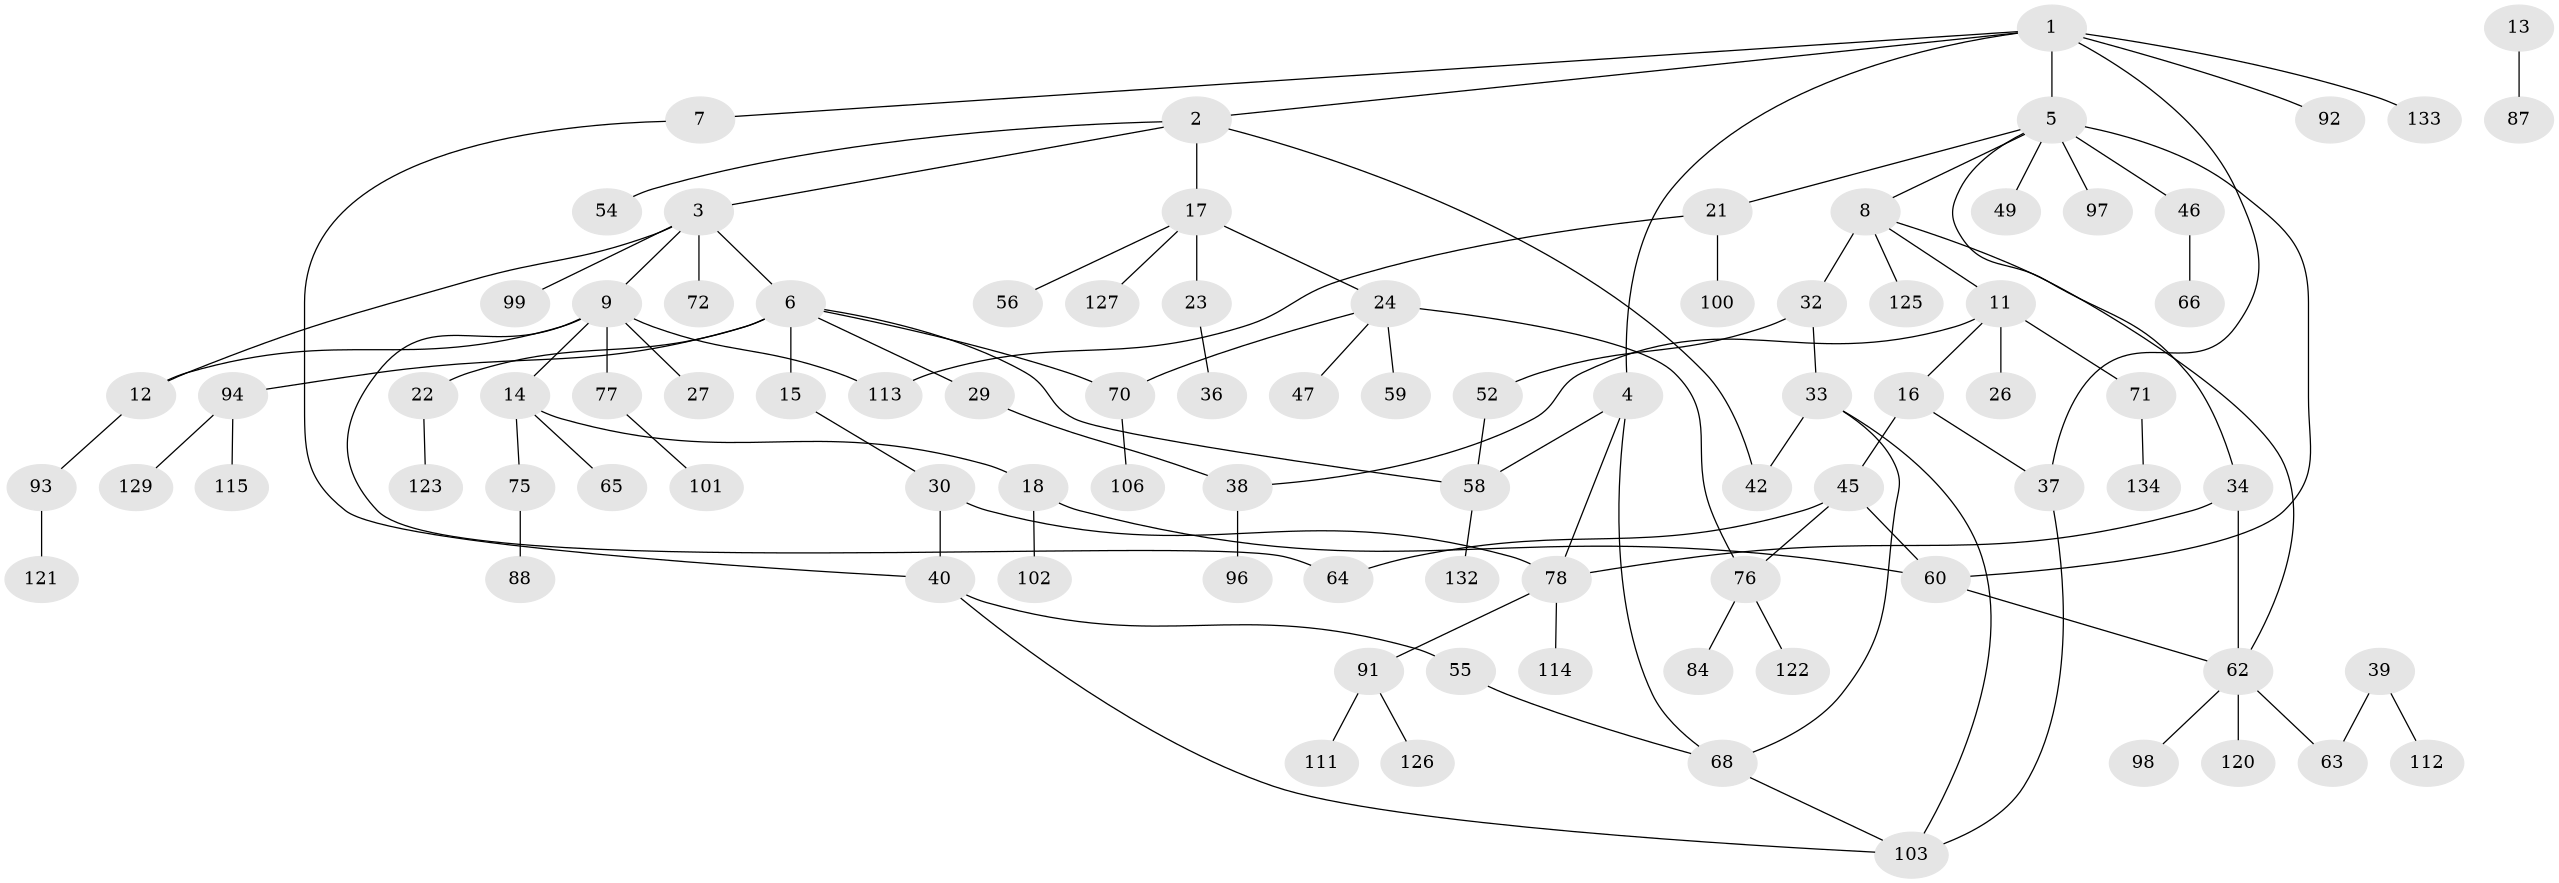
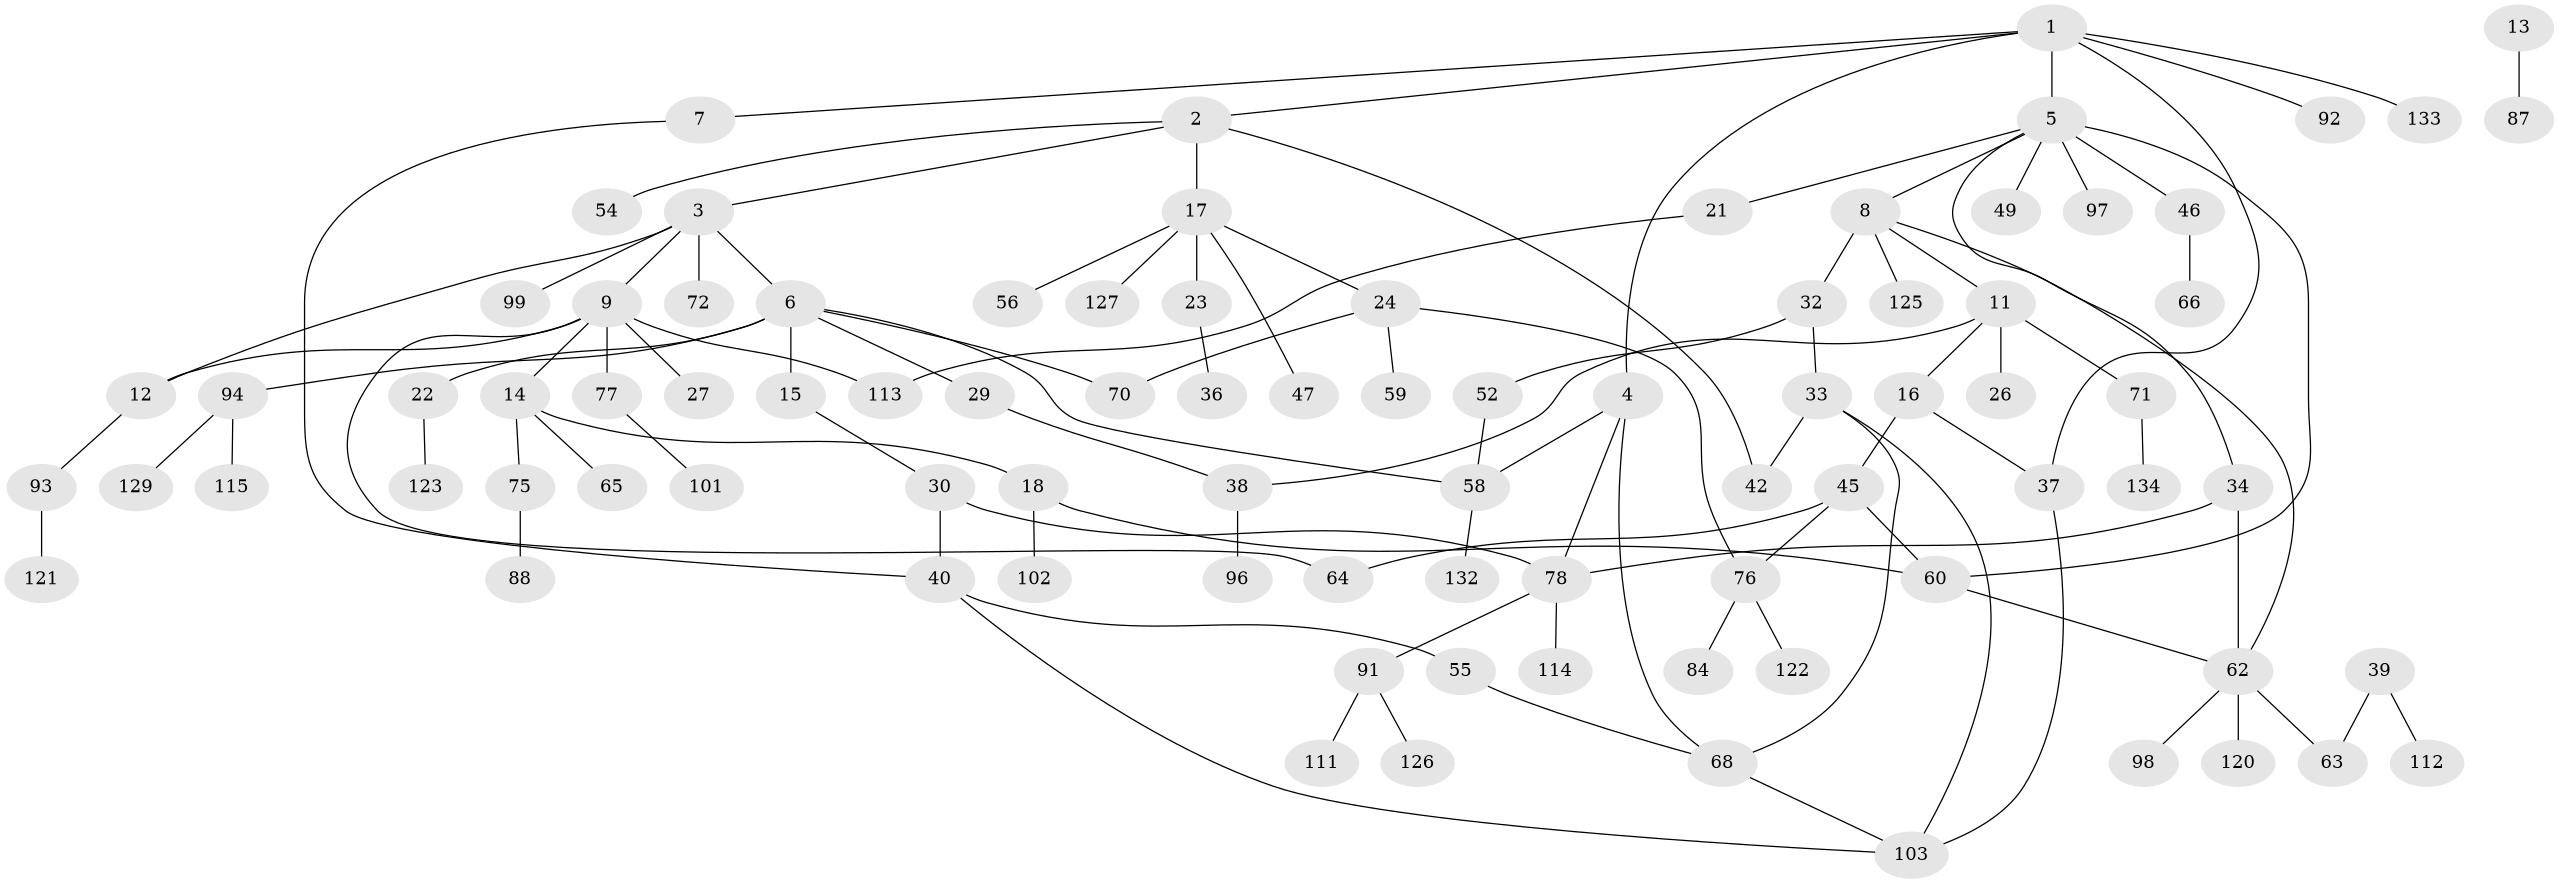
(1718, 304) -> none
(1345, 350) -> (1255, 302)
(1128, 488) -> none
